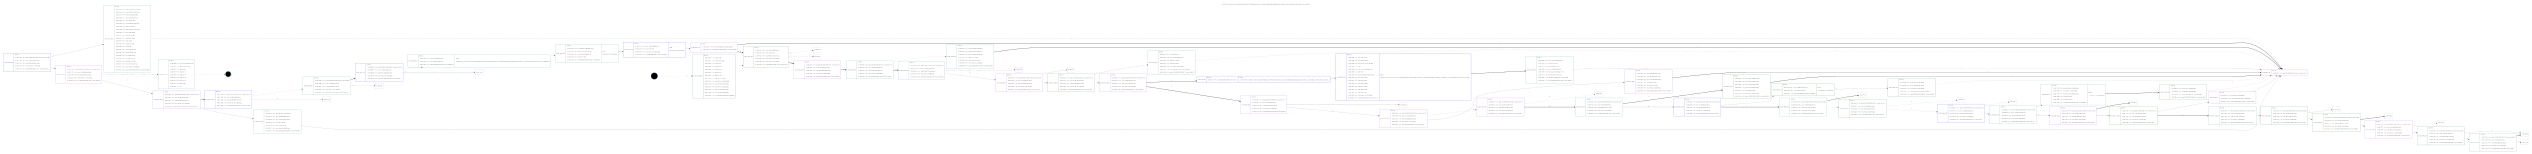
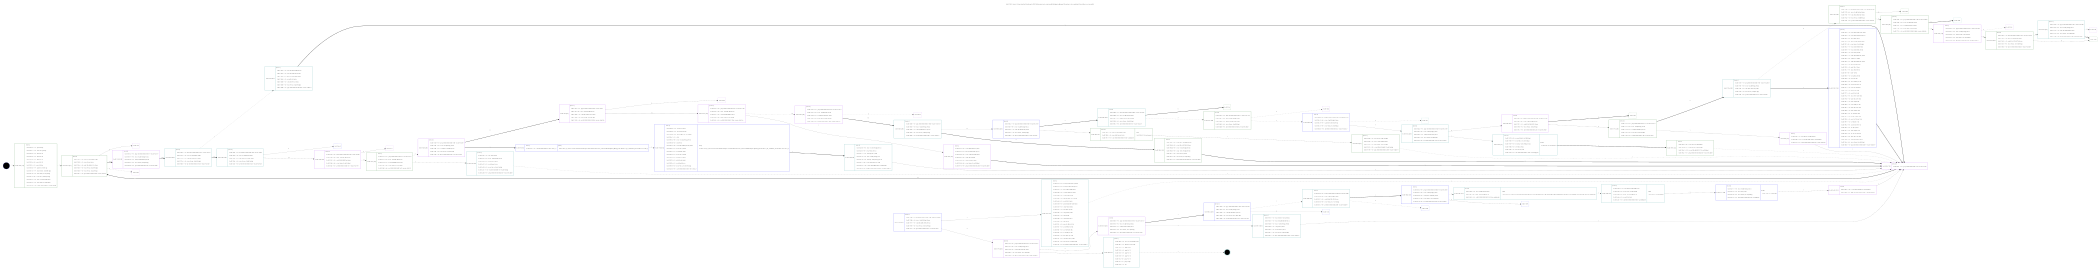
(1514, 43) -> (1889, 179)
(740, 52) -> (1002, 178)
none -> (1852, 88)
